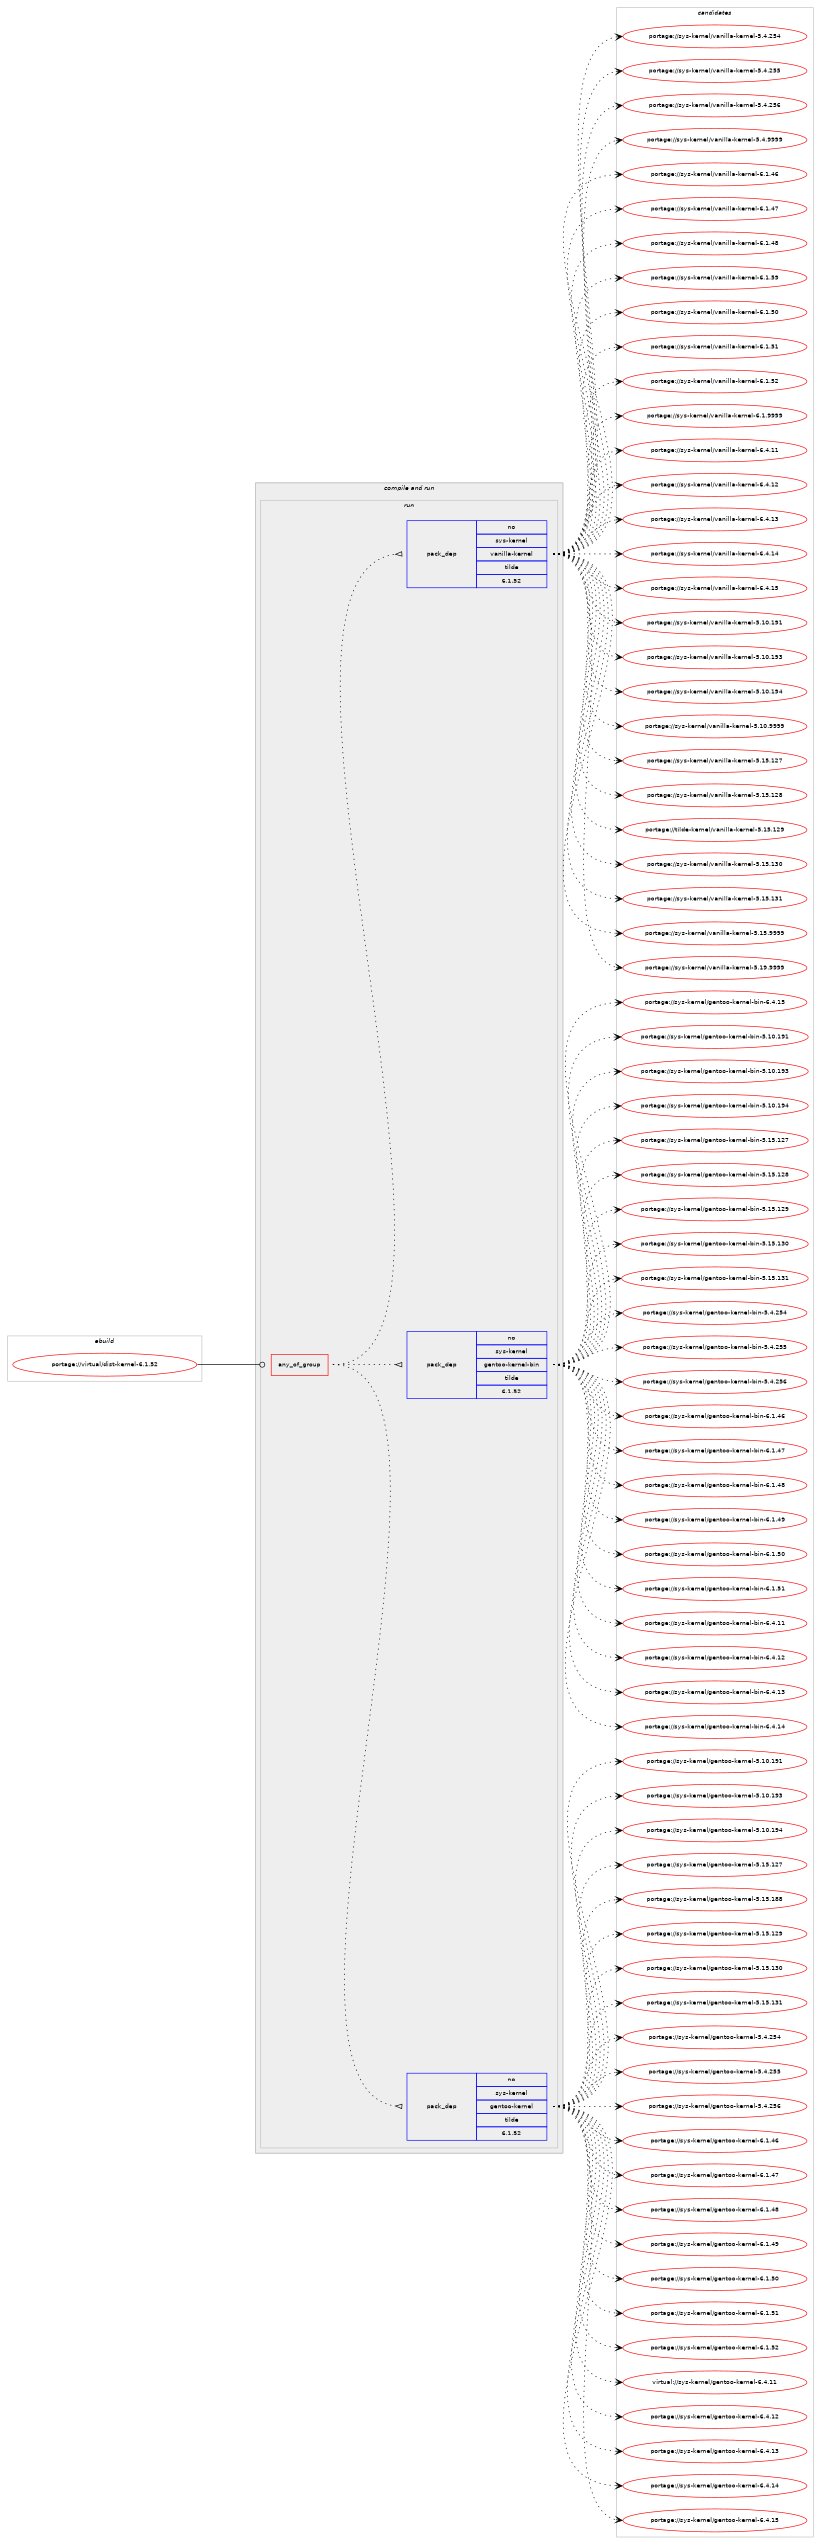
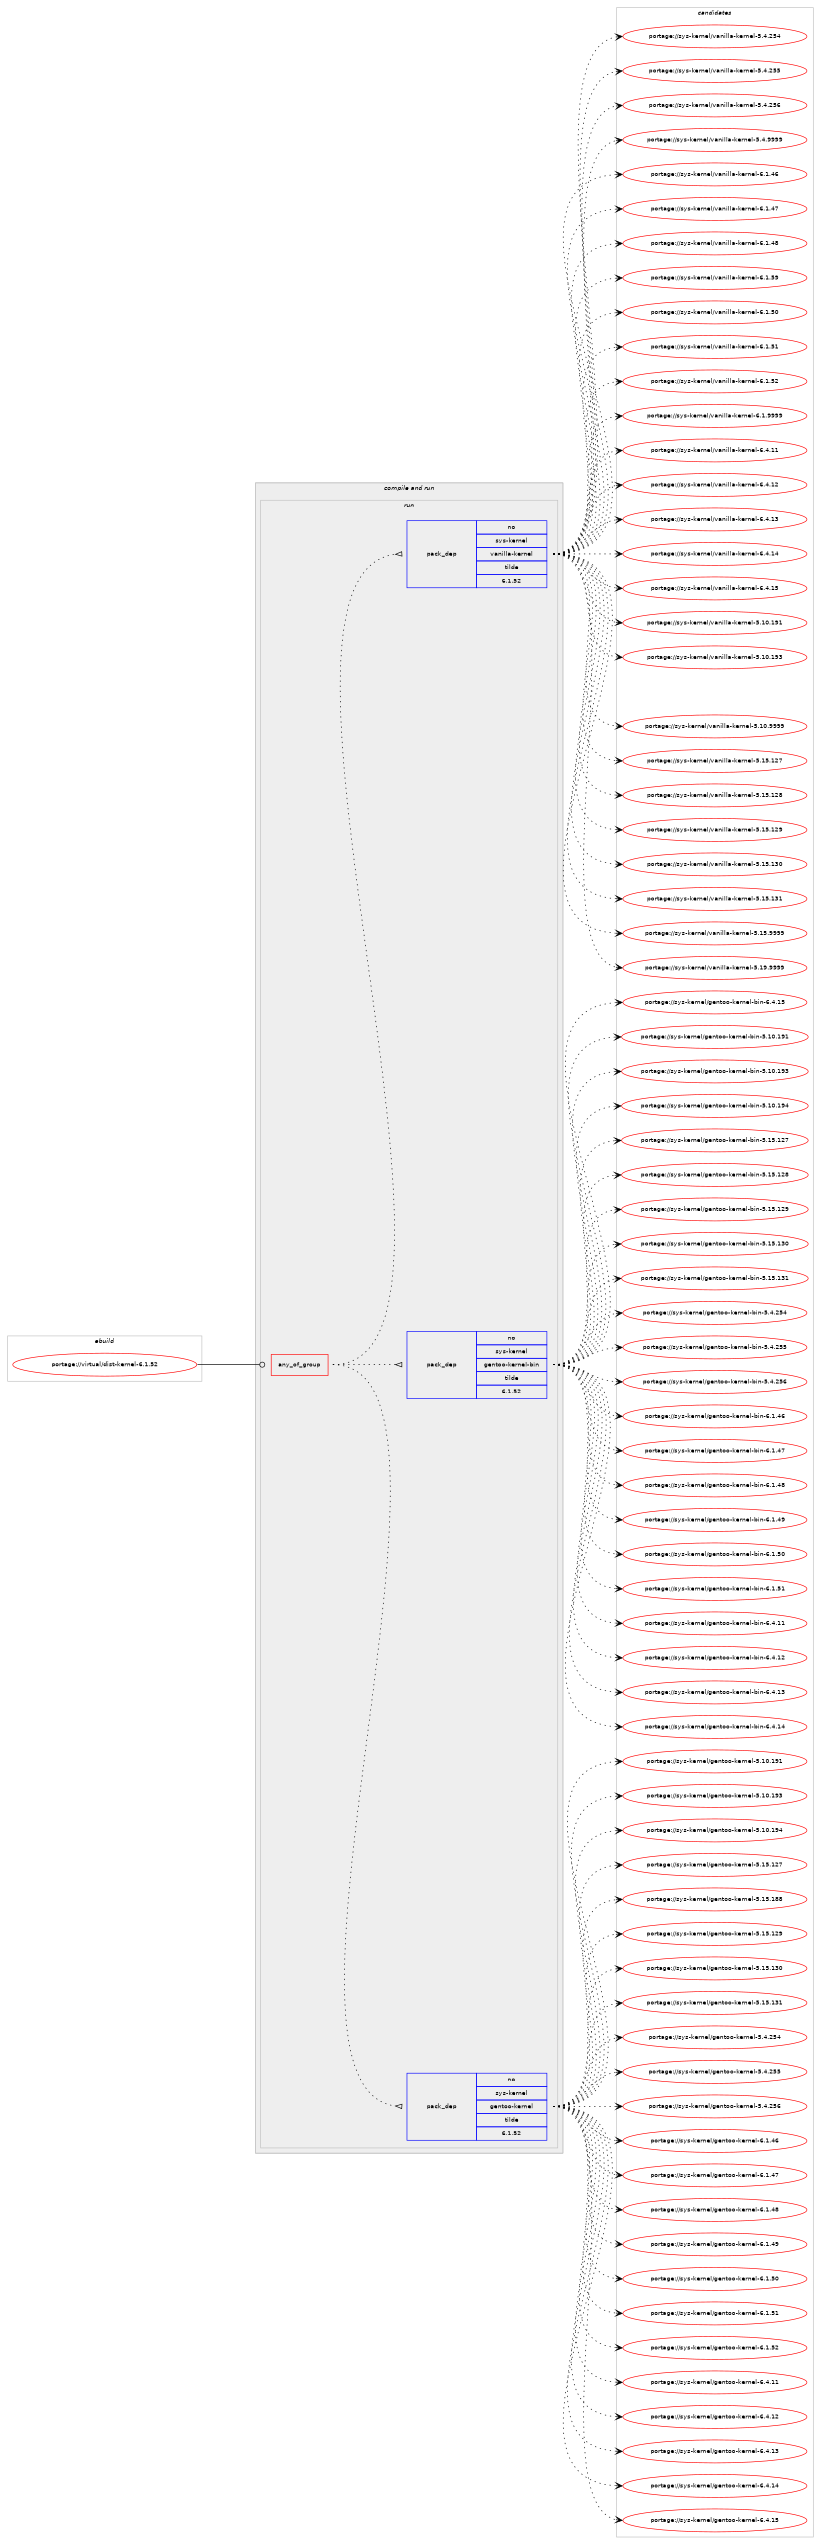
(715, 692) -> none
(715, 830) -> (715, 830)
(715, 2382) -> (715, 2382)
